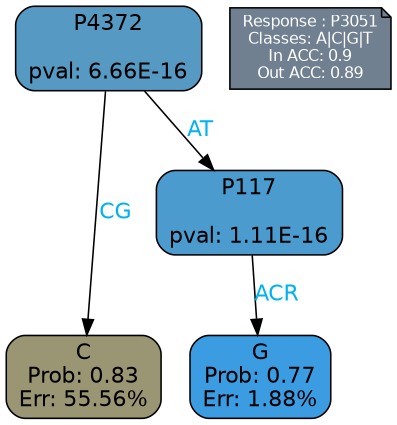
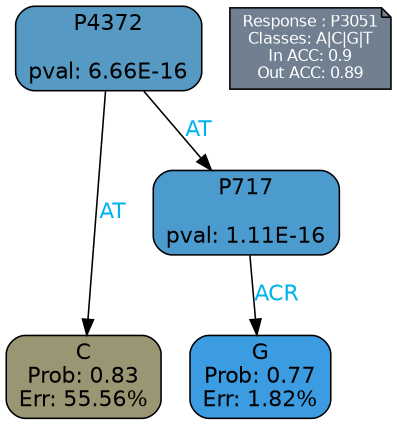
(116, 213) -> (113, 213)
(249, 213) -> (246, 213)
(260, 377) -> (260, 377)
